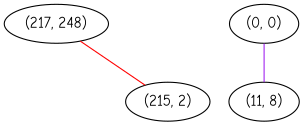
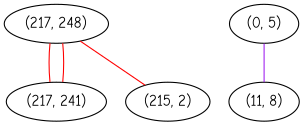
(264, 24) -> (264, 24)
none -> (56, 102)
